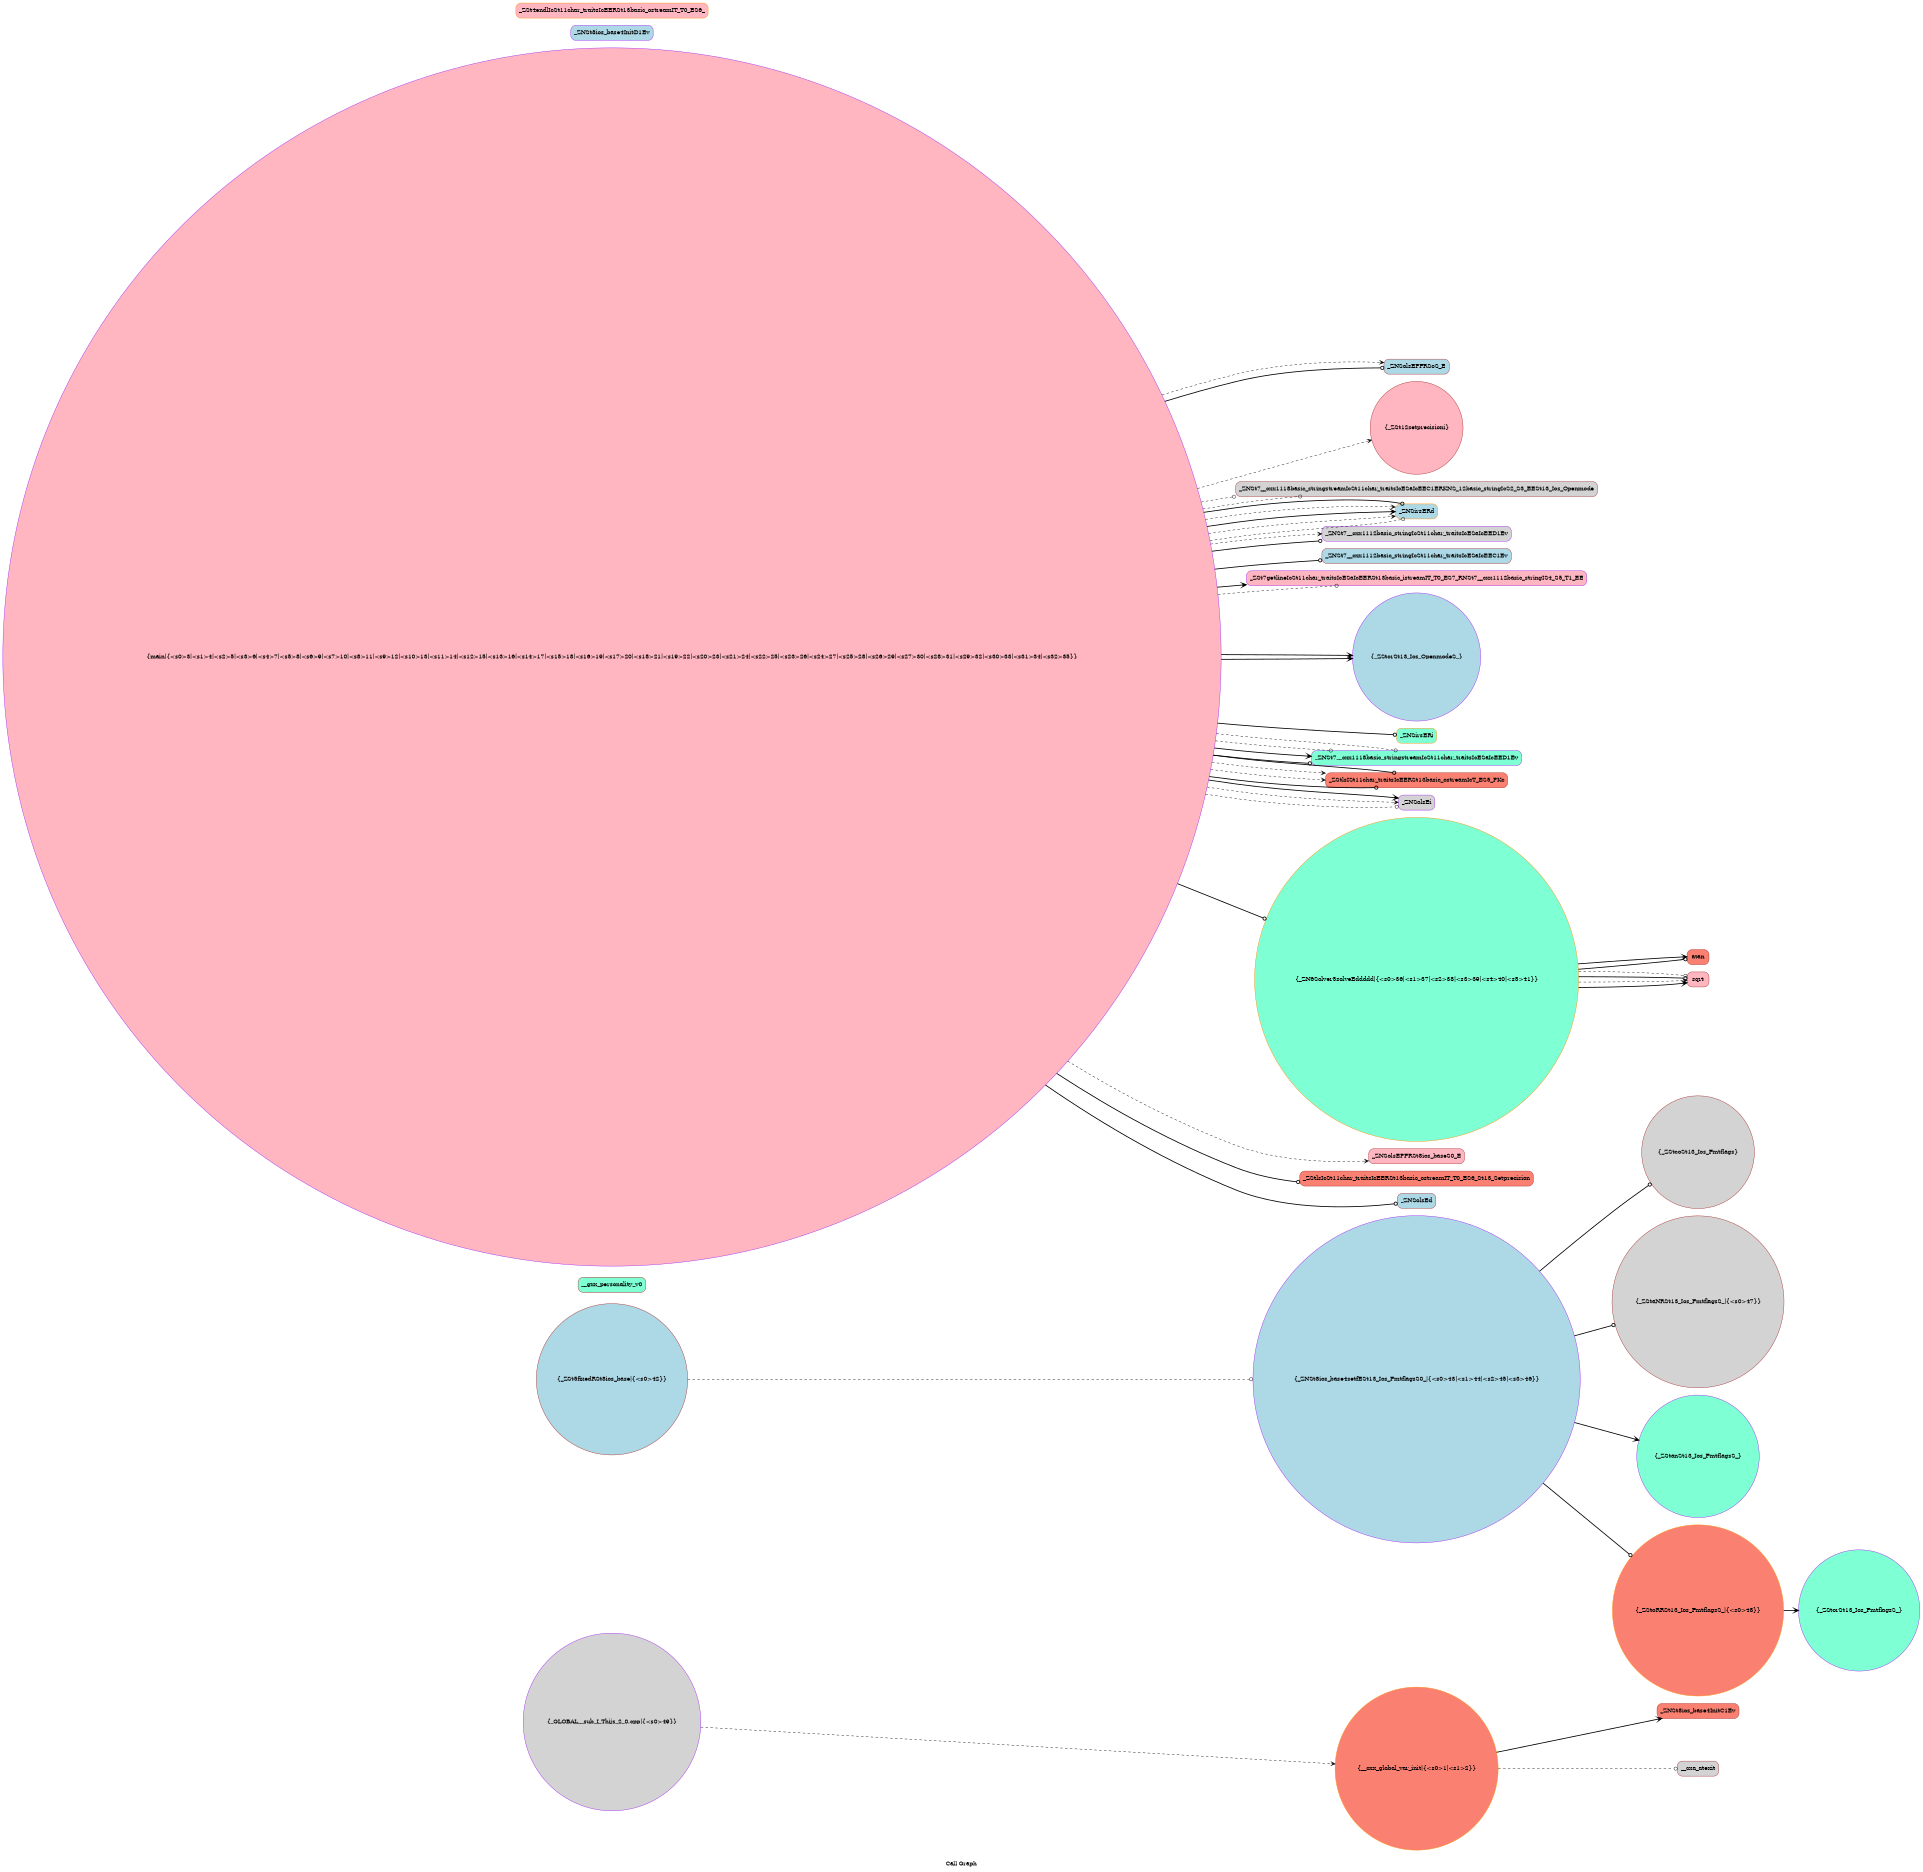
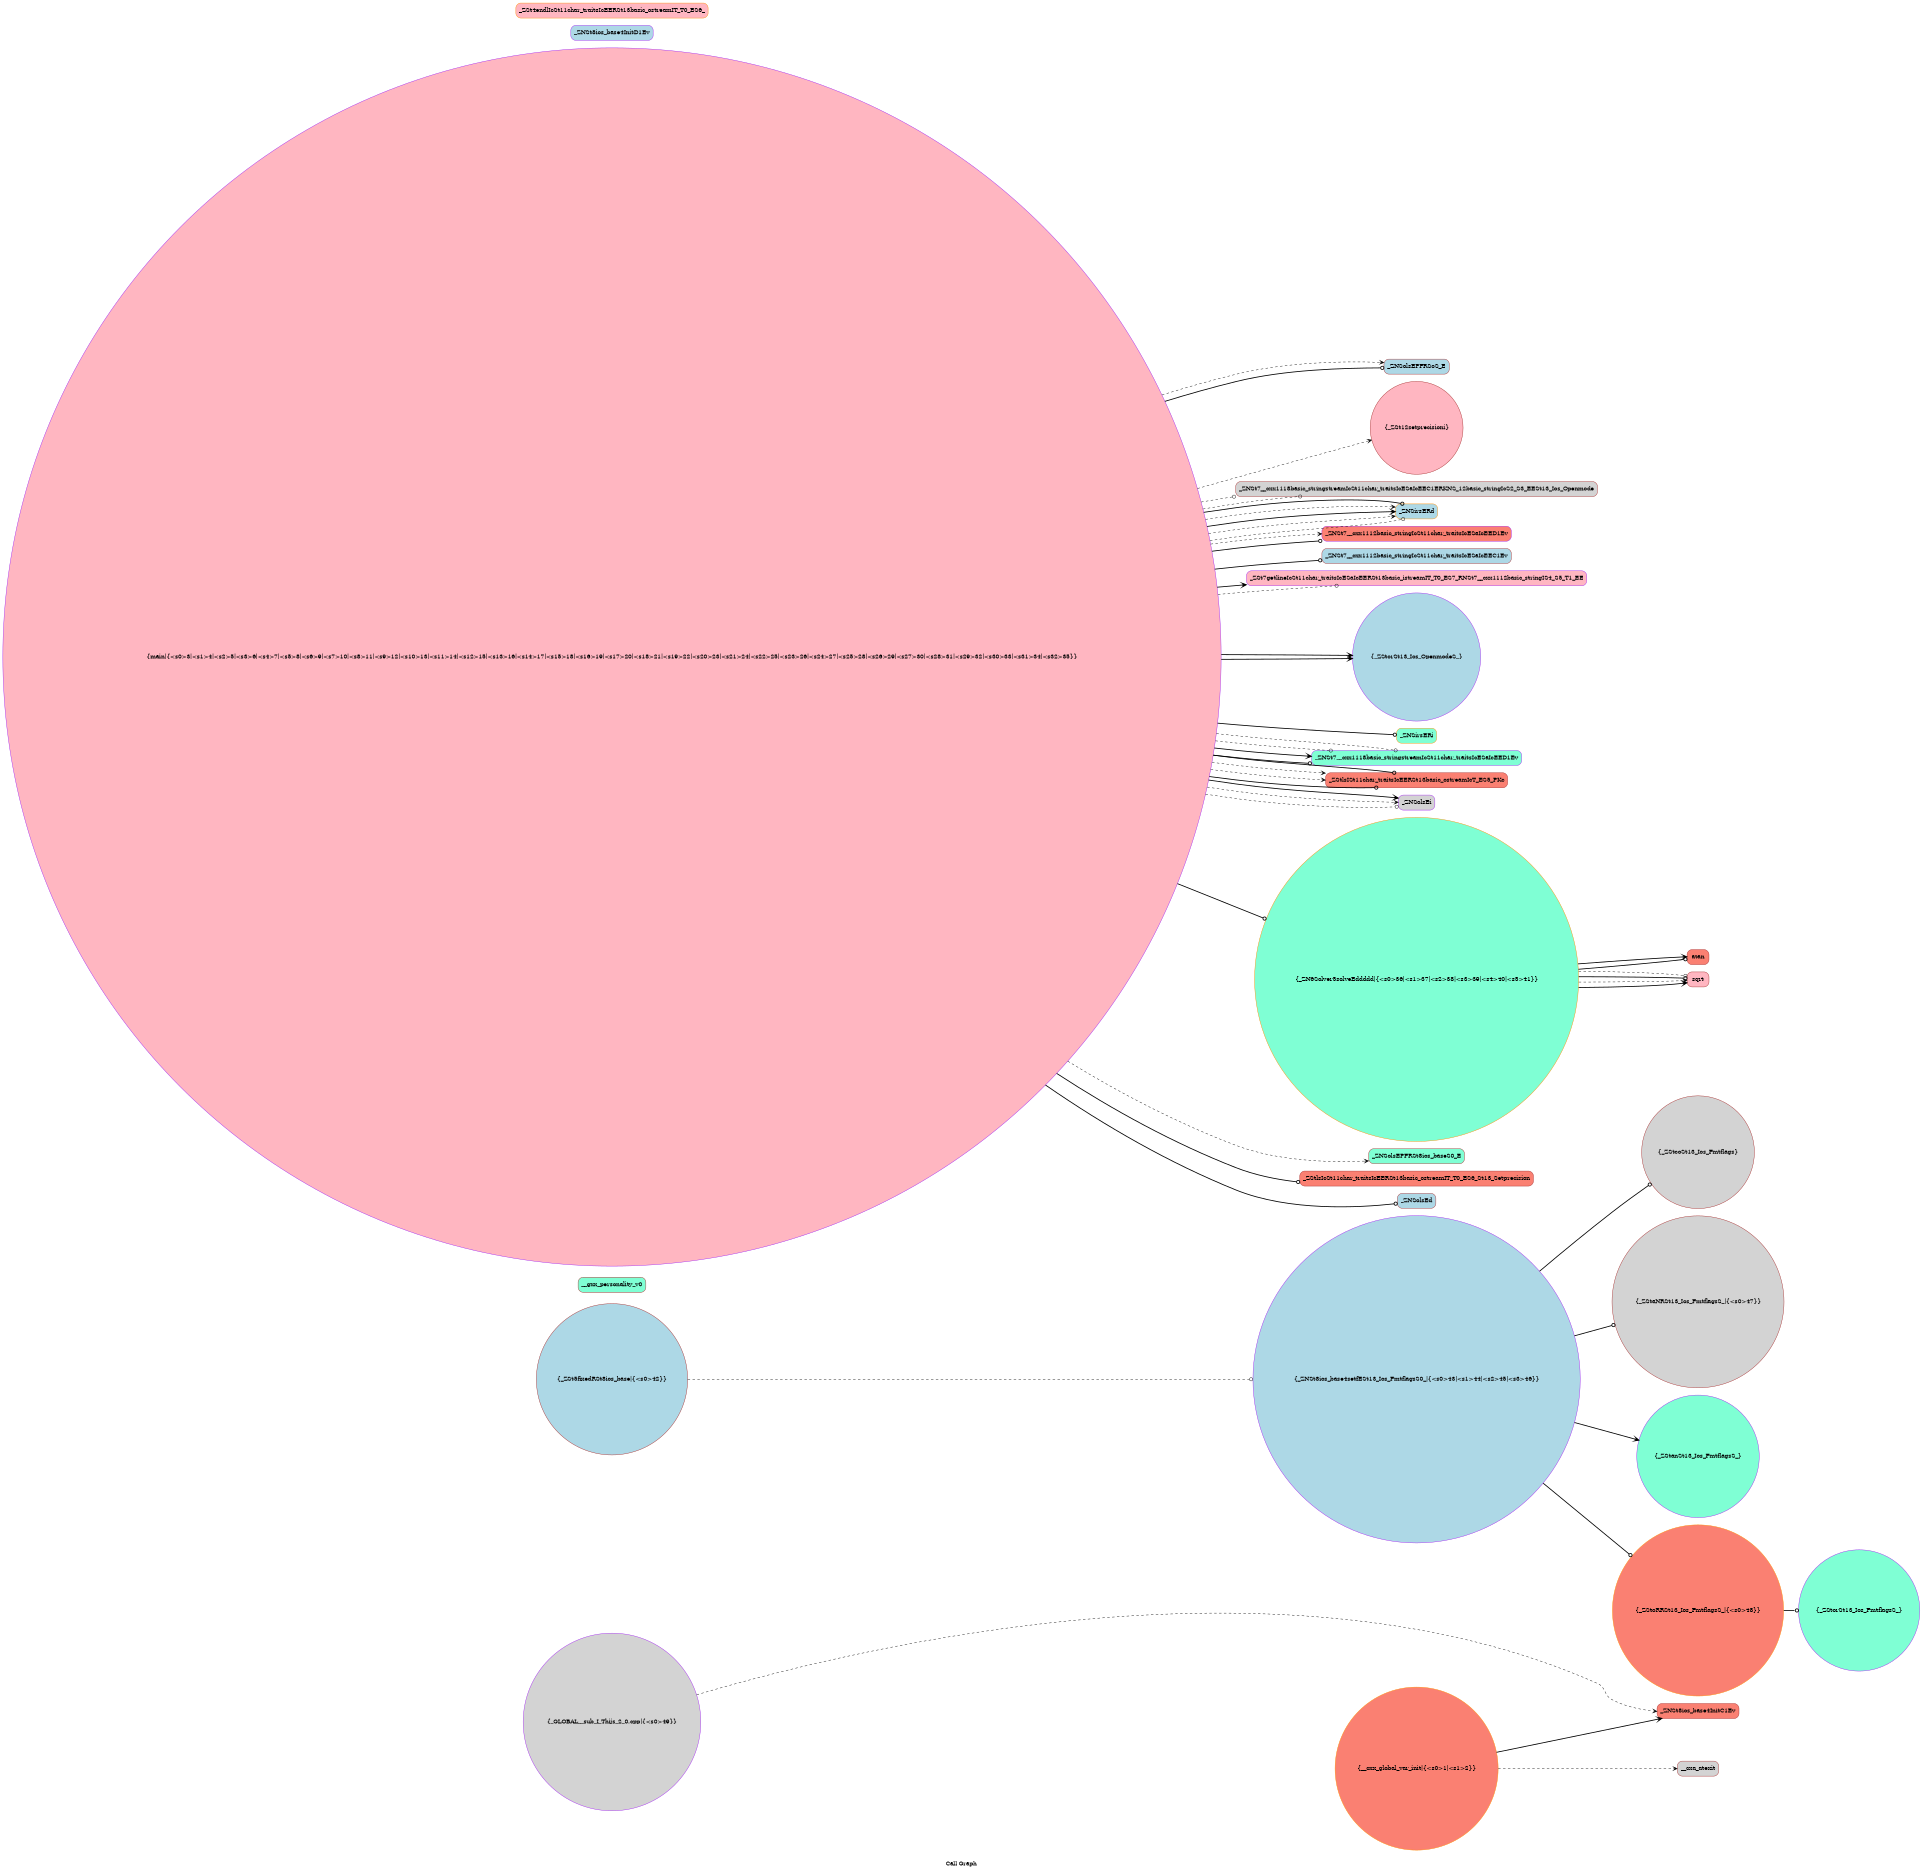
(1417, 534) -> (1417, 534)
(1417, 1156) -> (1417, 1156)
(1789, 1610) -> (1789, 1610)
(1016, 1745) -> (1180, 1615)
(1586, 1769) -> (1586, 1769)
